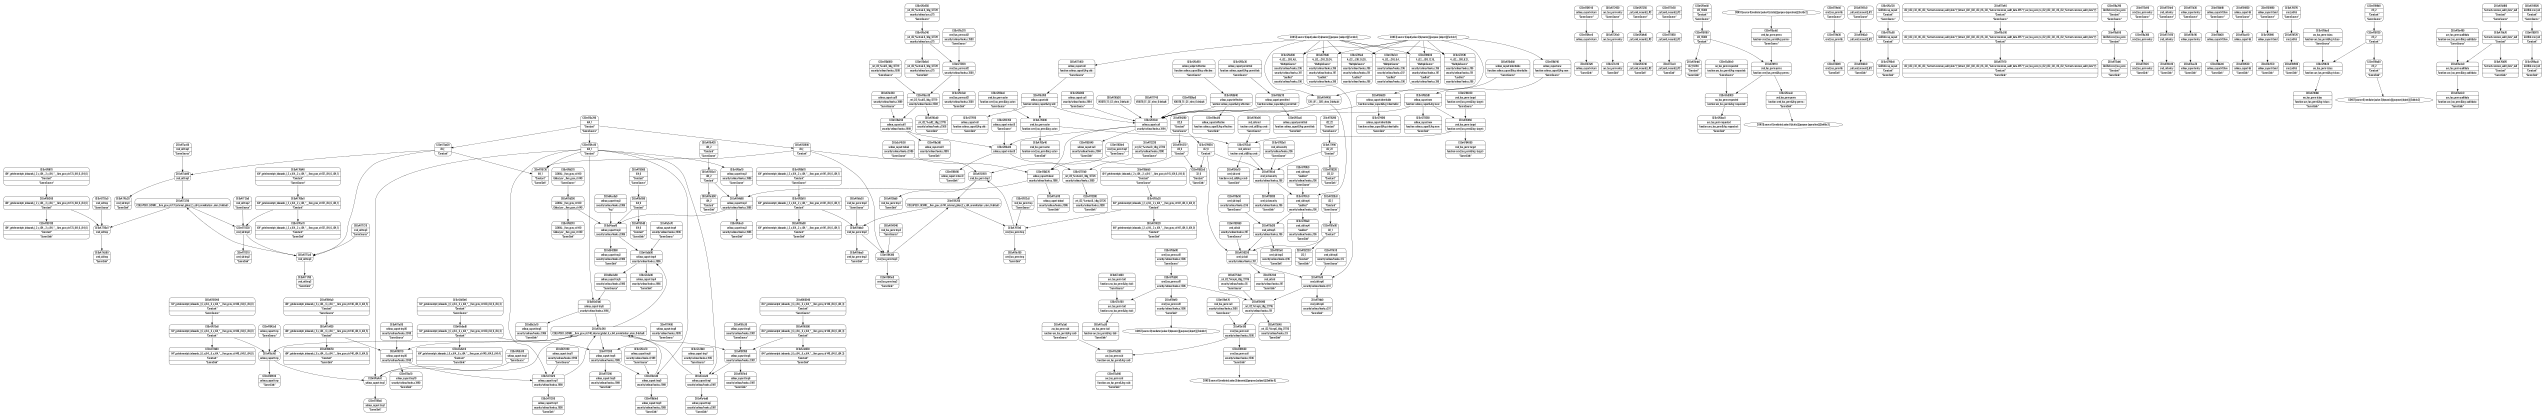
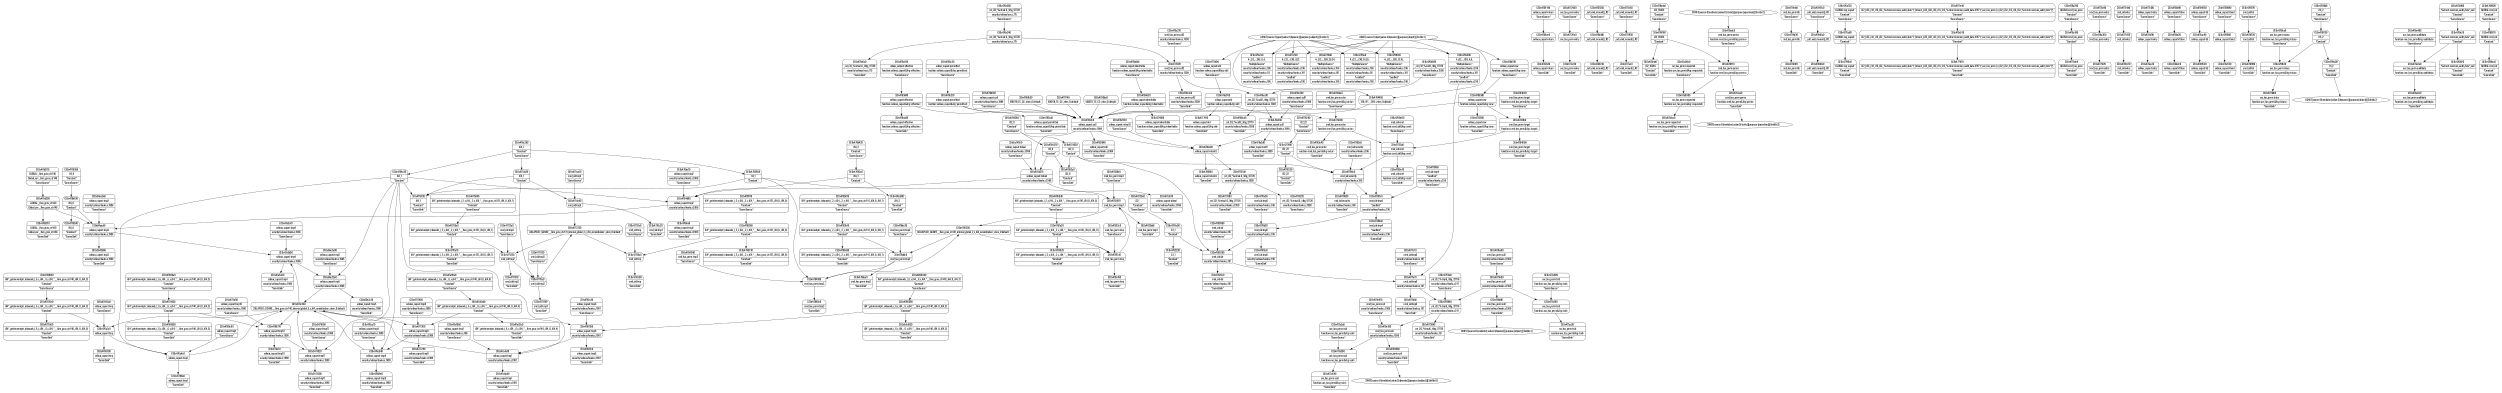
(661, 156) -> (537, 190)
(1116, 161) -> (1266, 189)
(611, 210) -> (99, 210)
(631, 268) -> (307, 269)
